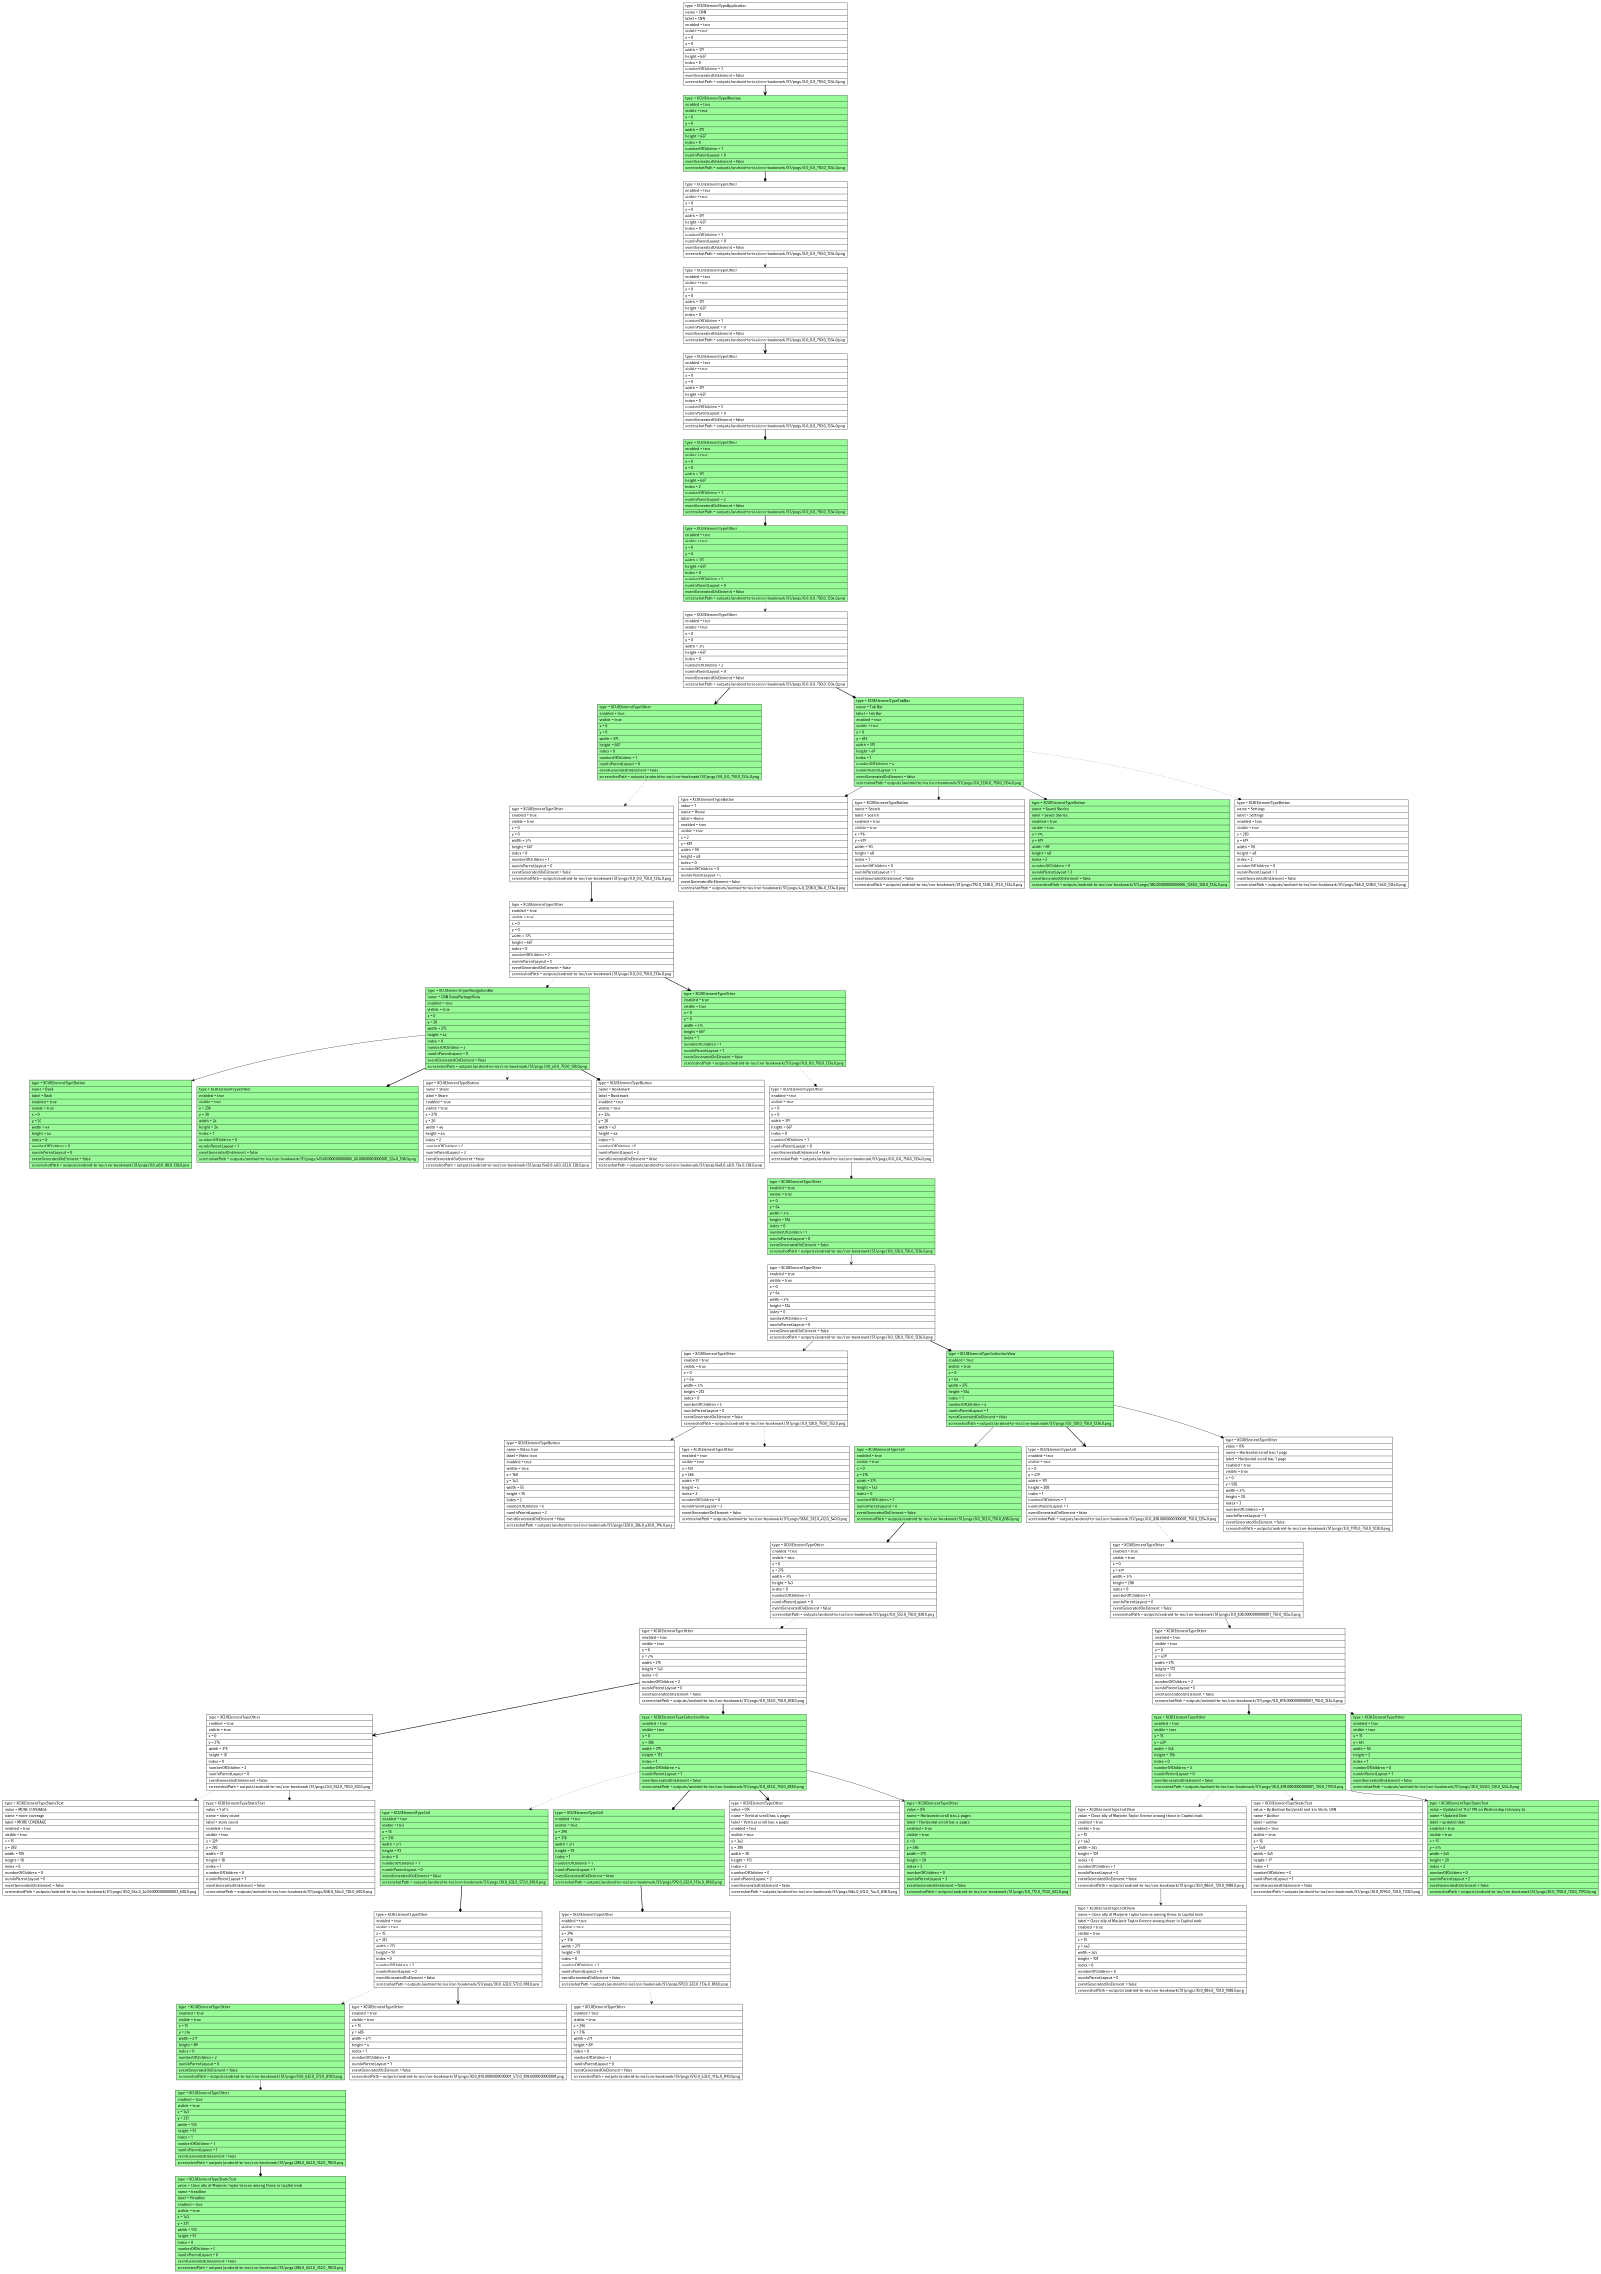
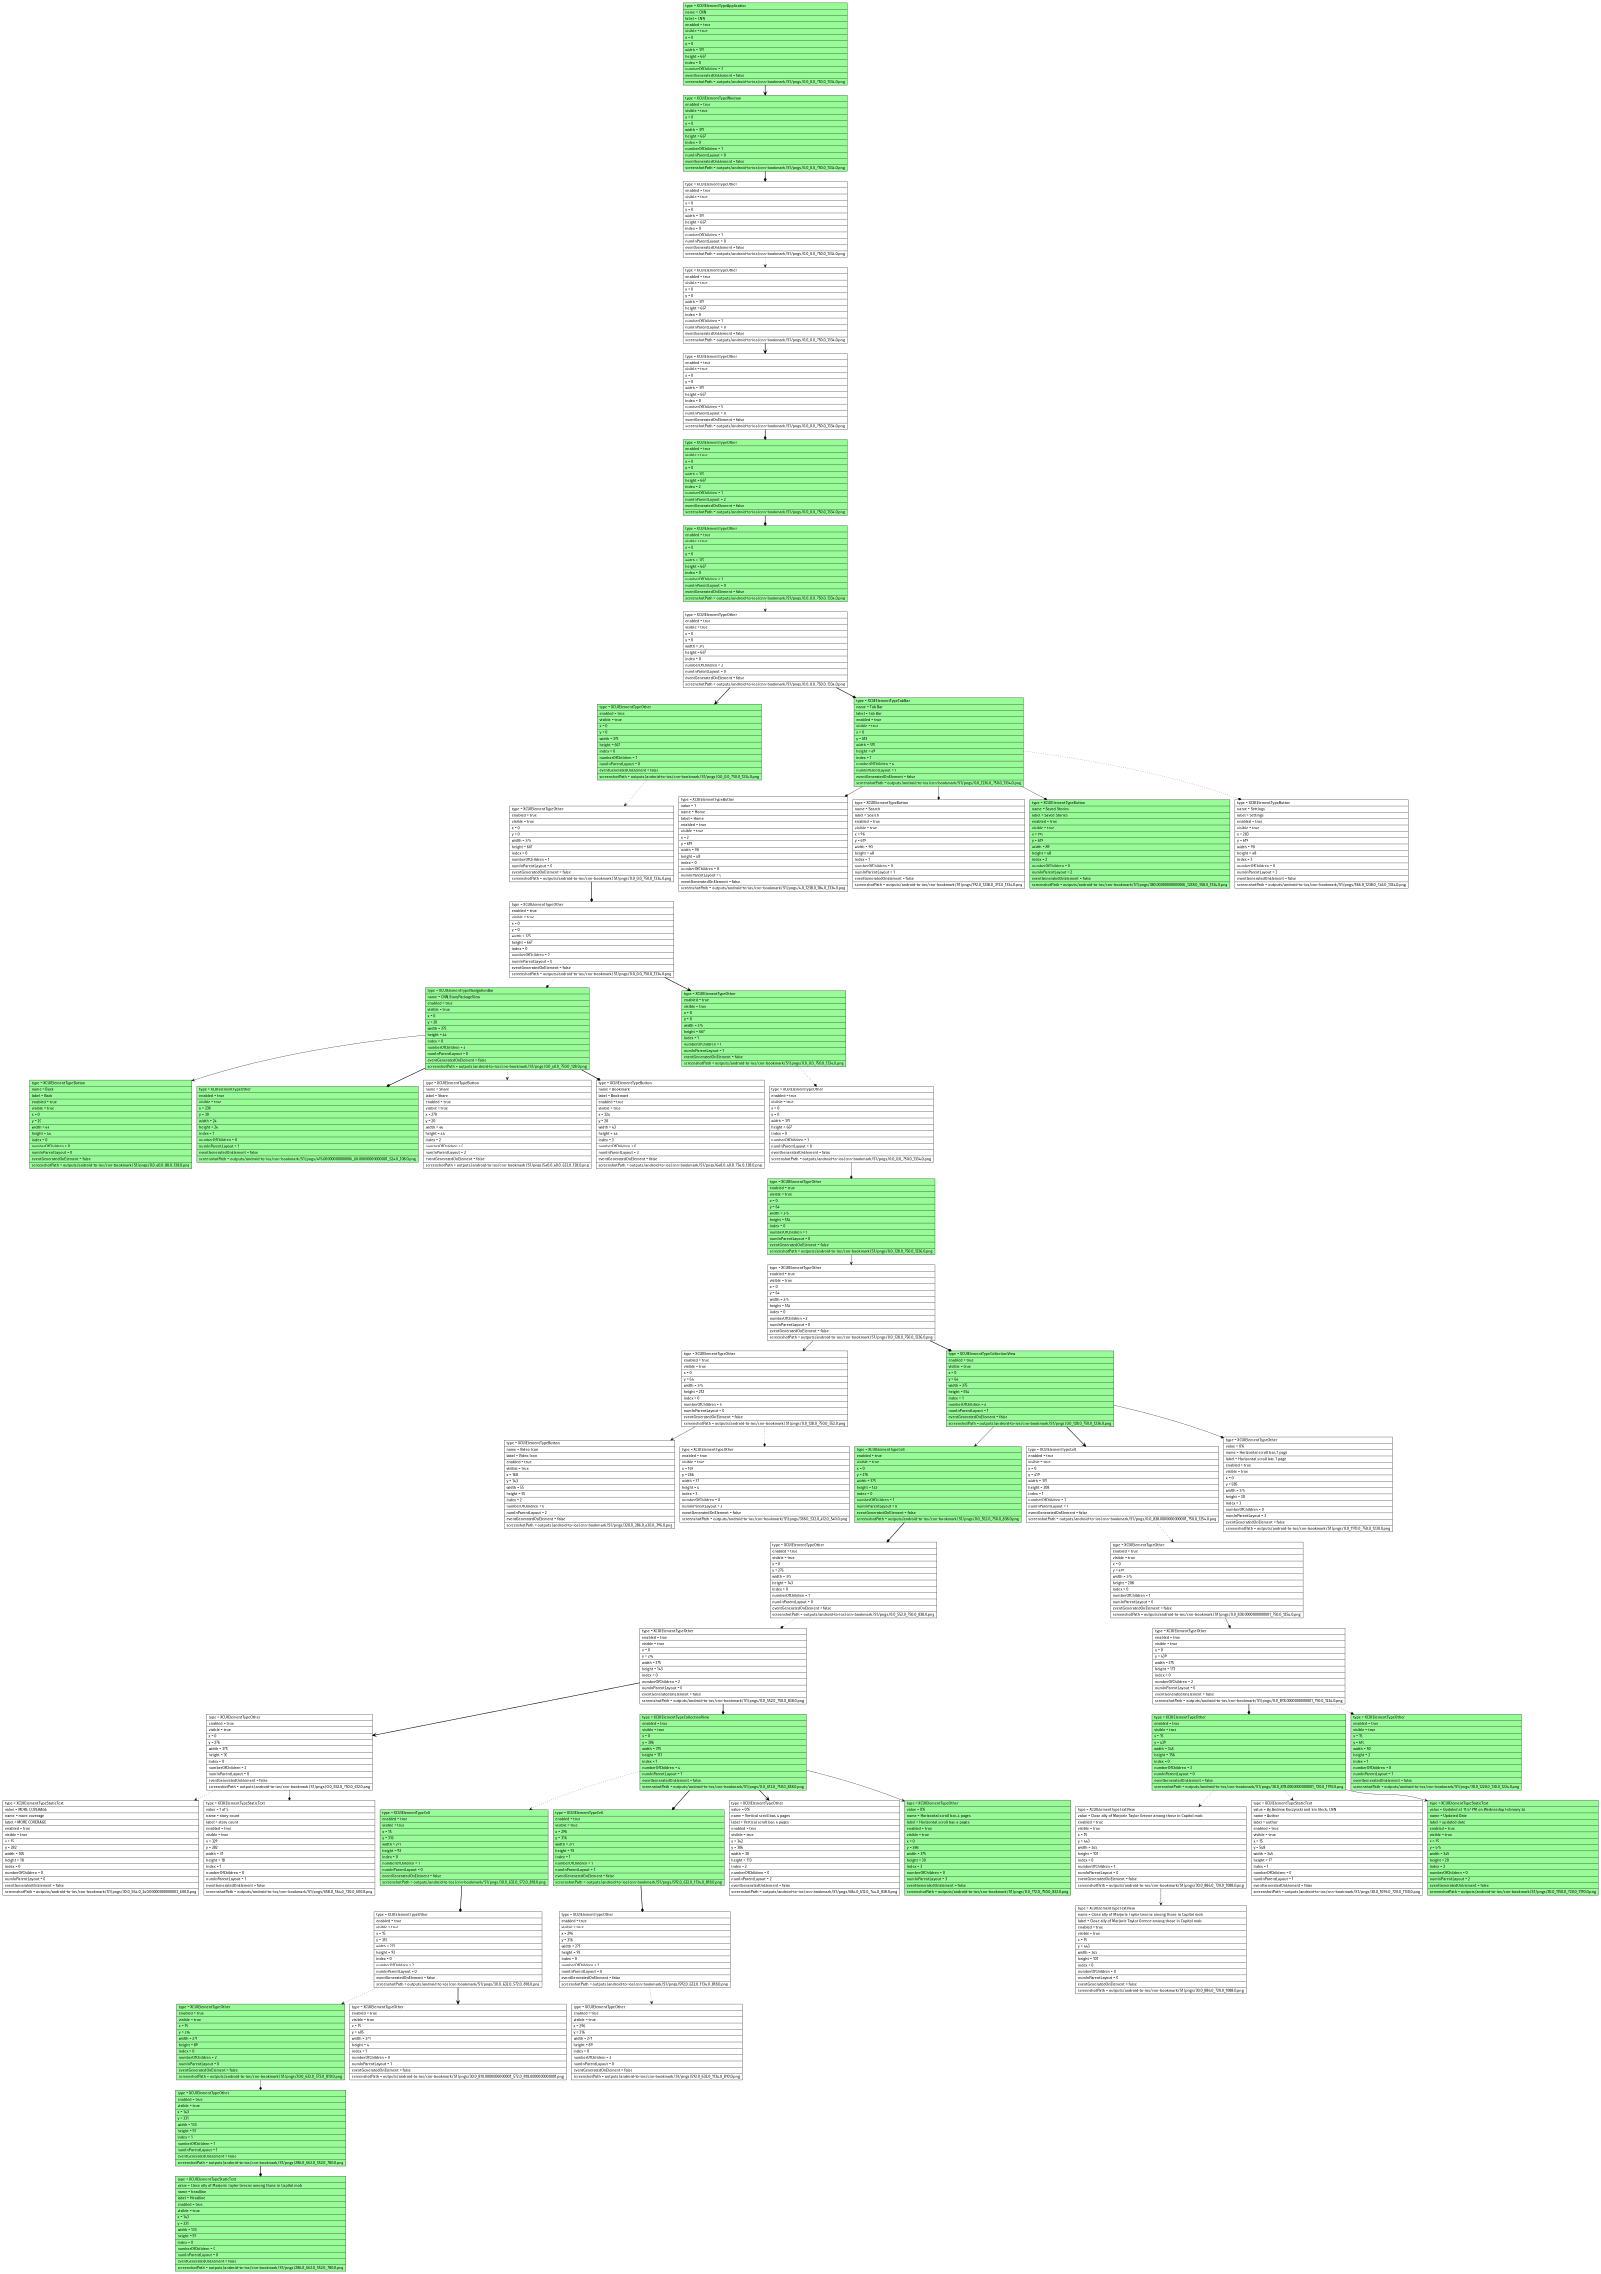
(765, 44) -> (765, 44)
